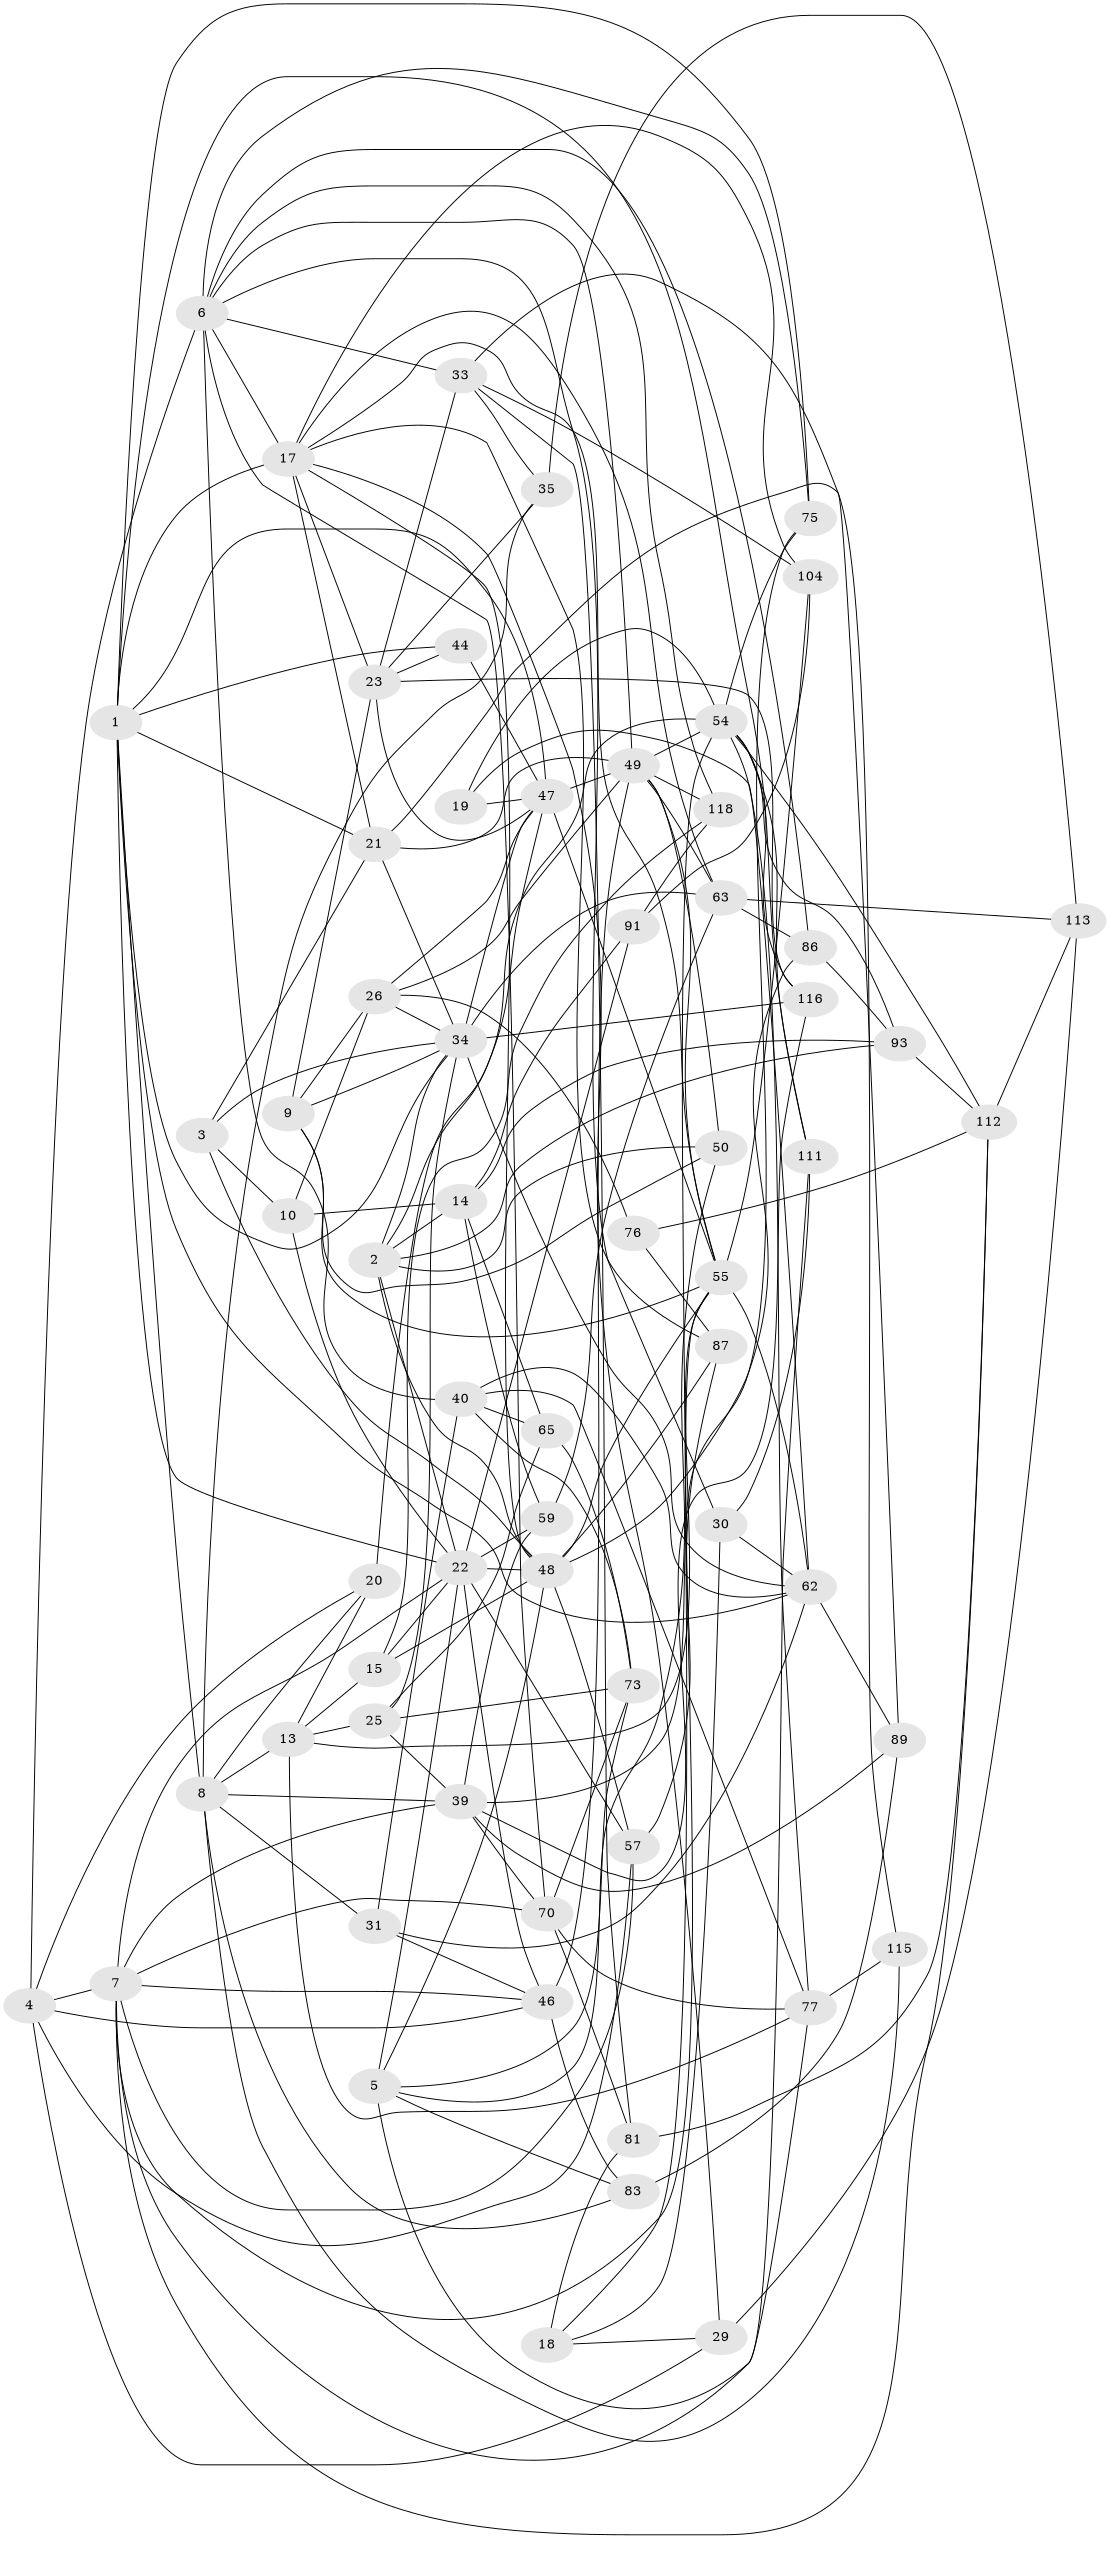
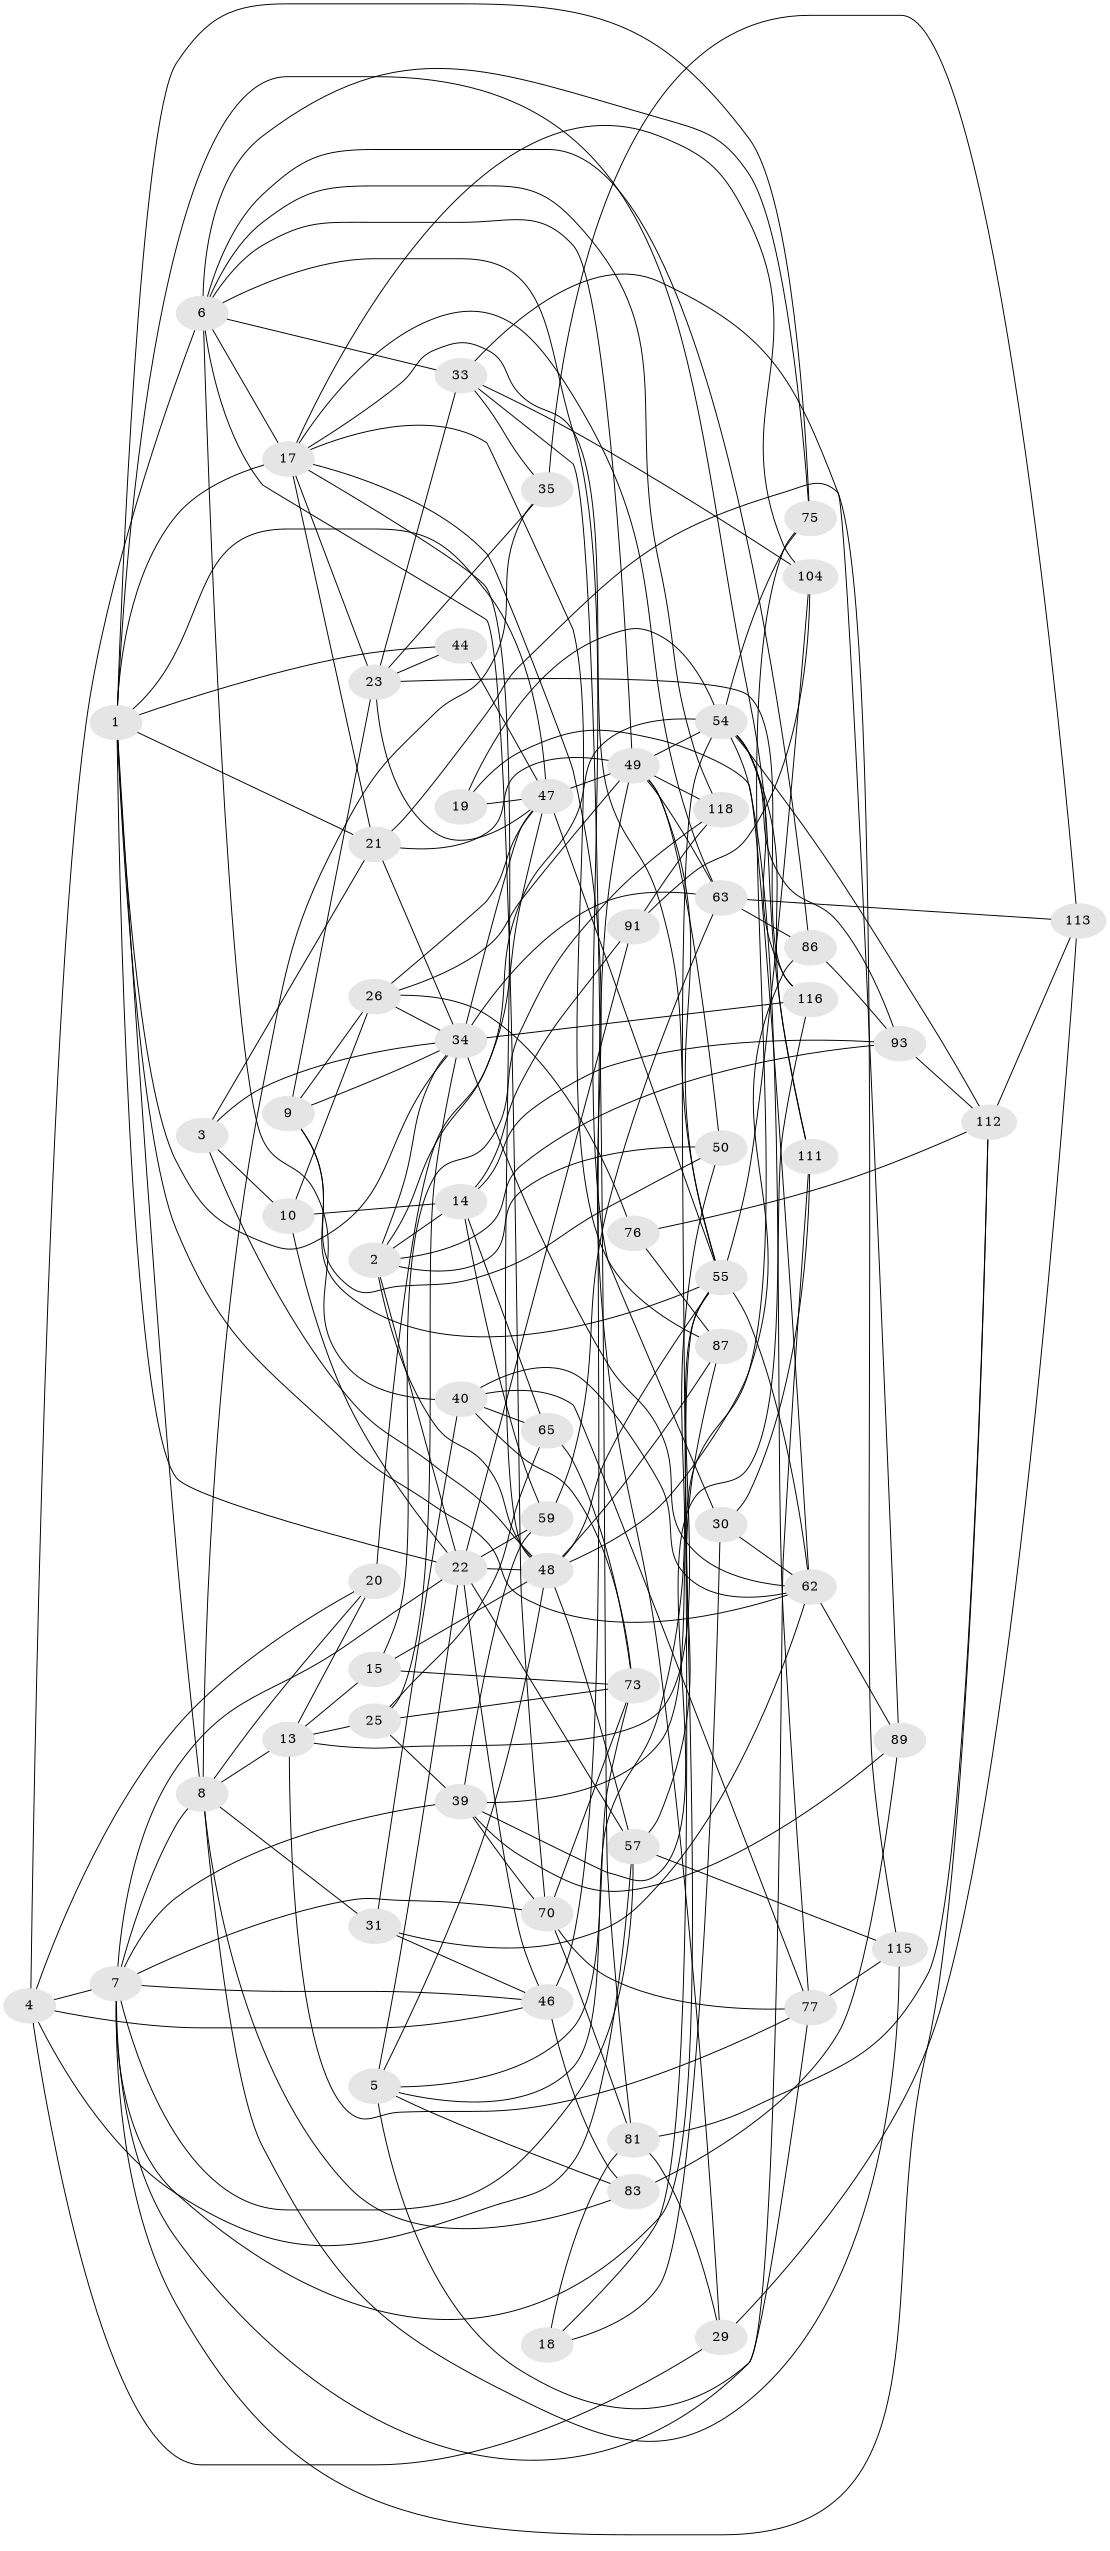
(412, 1626) -> (504, 1678)
(332, 1798) -> (148, 1885)
none -> (755, 1894)
(634, 2341) -> (691, 2233)
